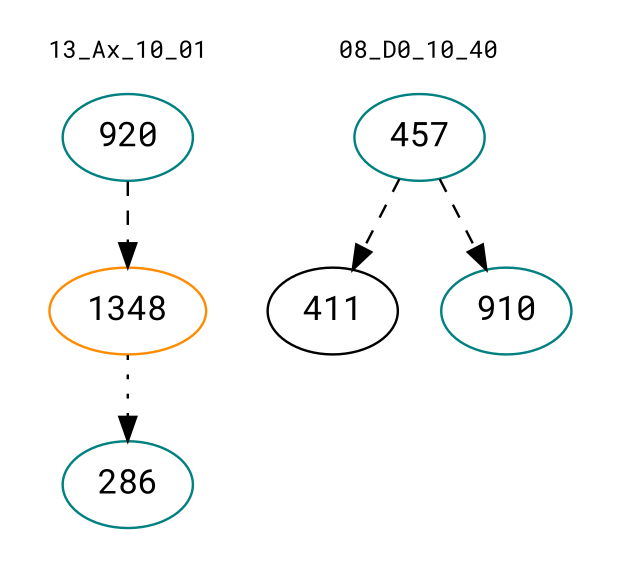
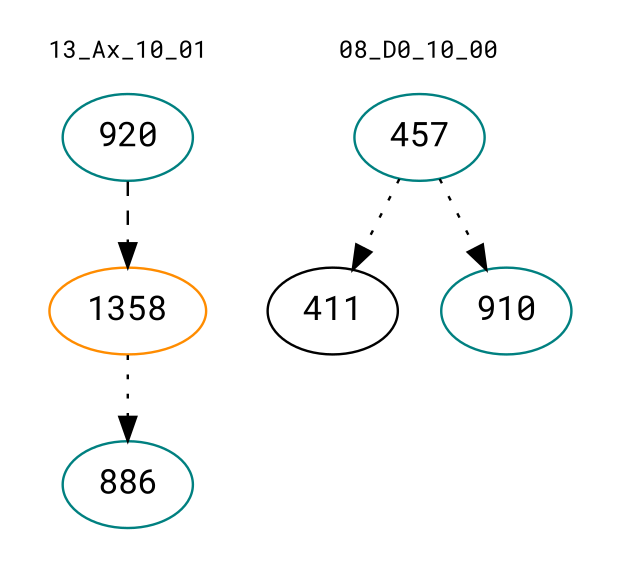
(420, 52) -> (420, 52)
(382, 213) -> (382, 213)
(457, 213) -> (457, 213)
(128, 311) -> (128, 311)
(128, 485) -> (128, 485)
